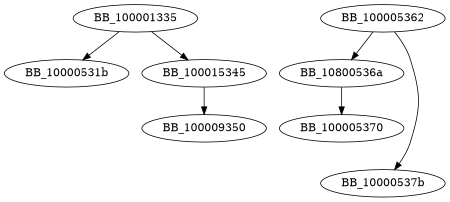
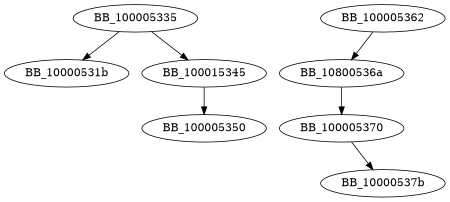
(135, 18) -> (135, 18)
(418, 97) -> (360, 153)
(204, 128) -> (204, 128)
